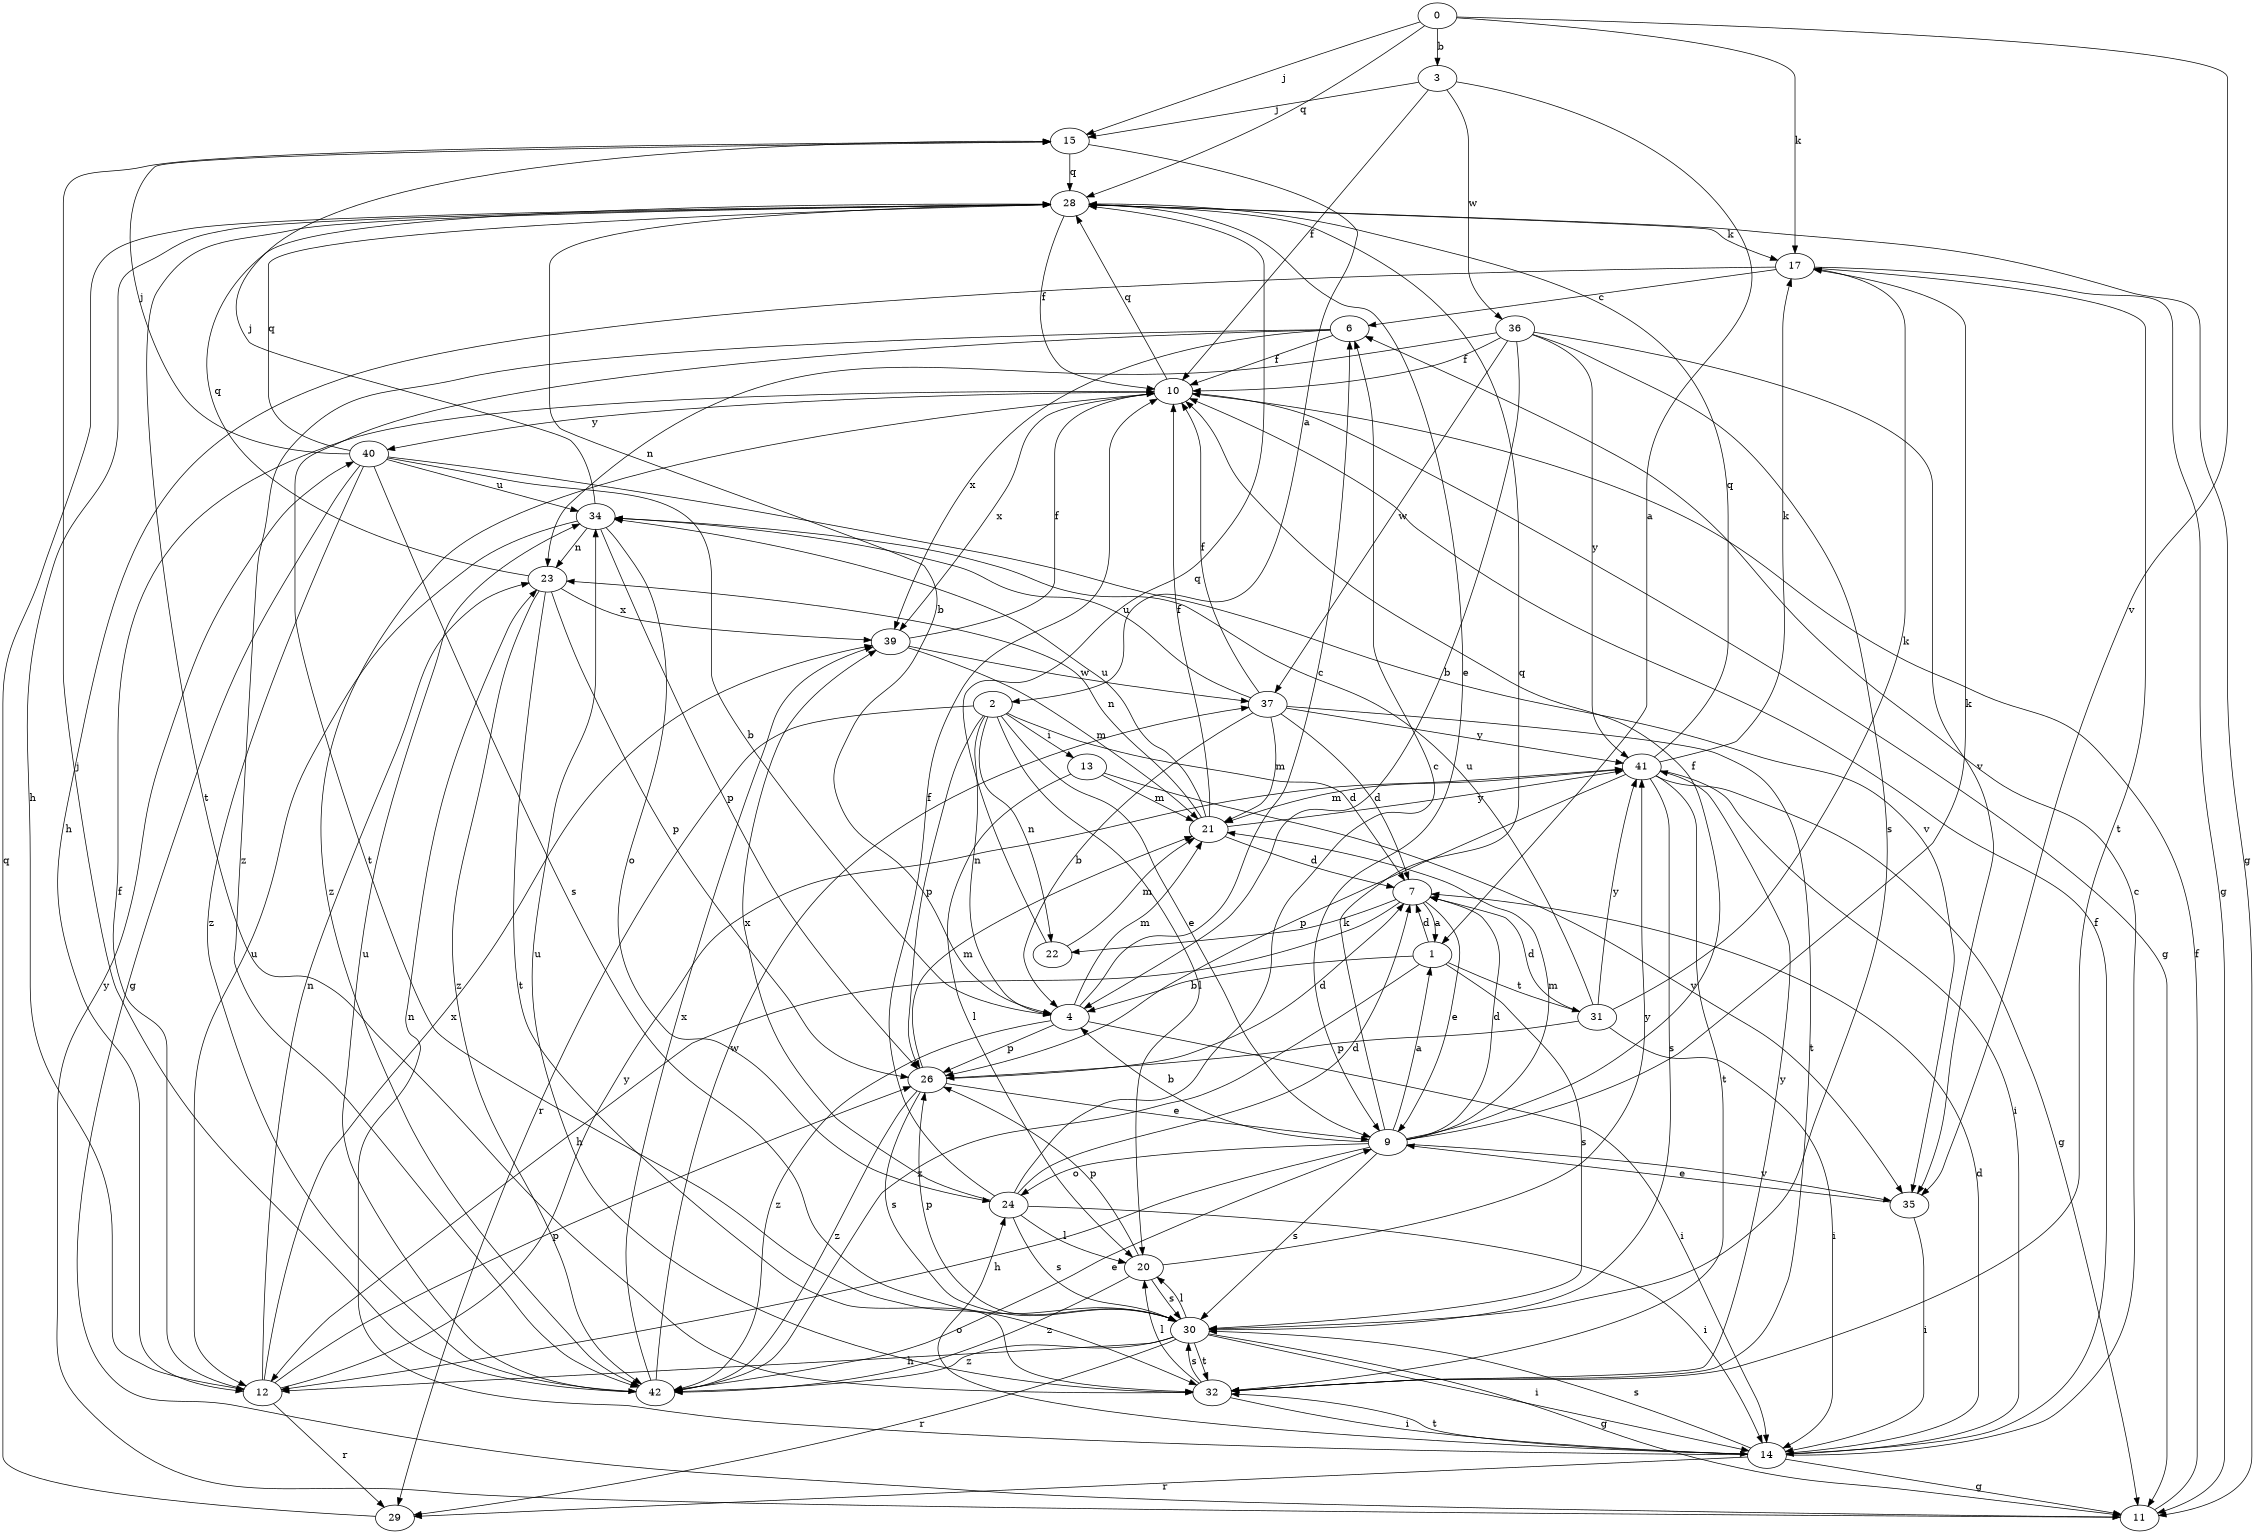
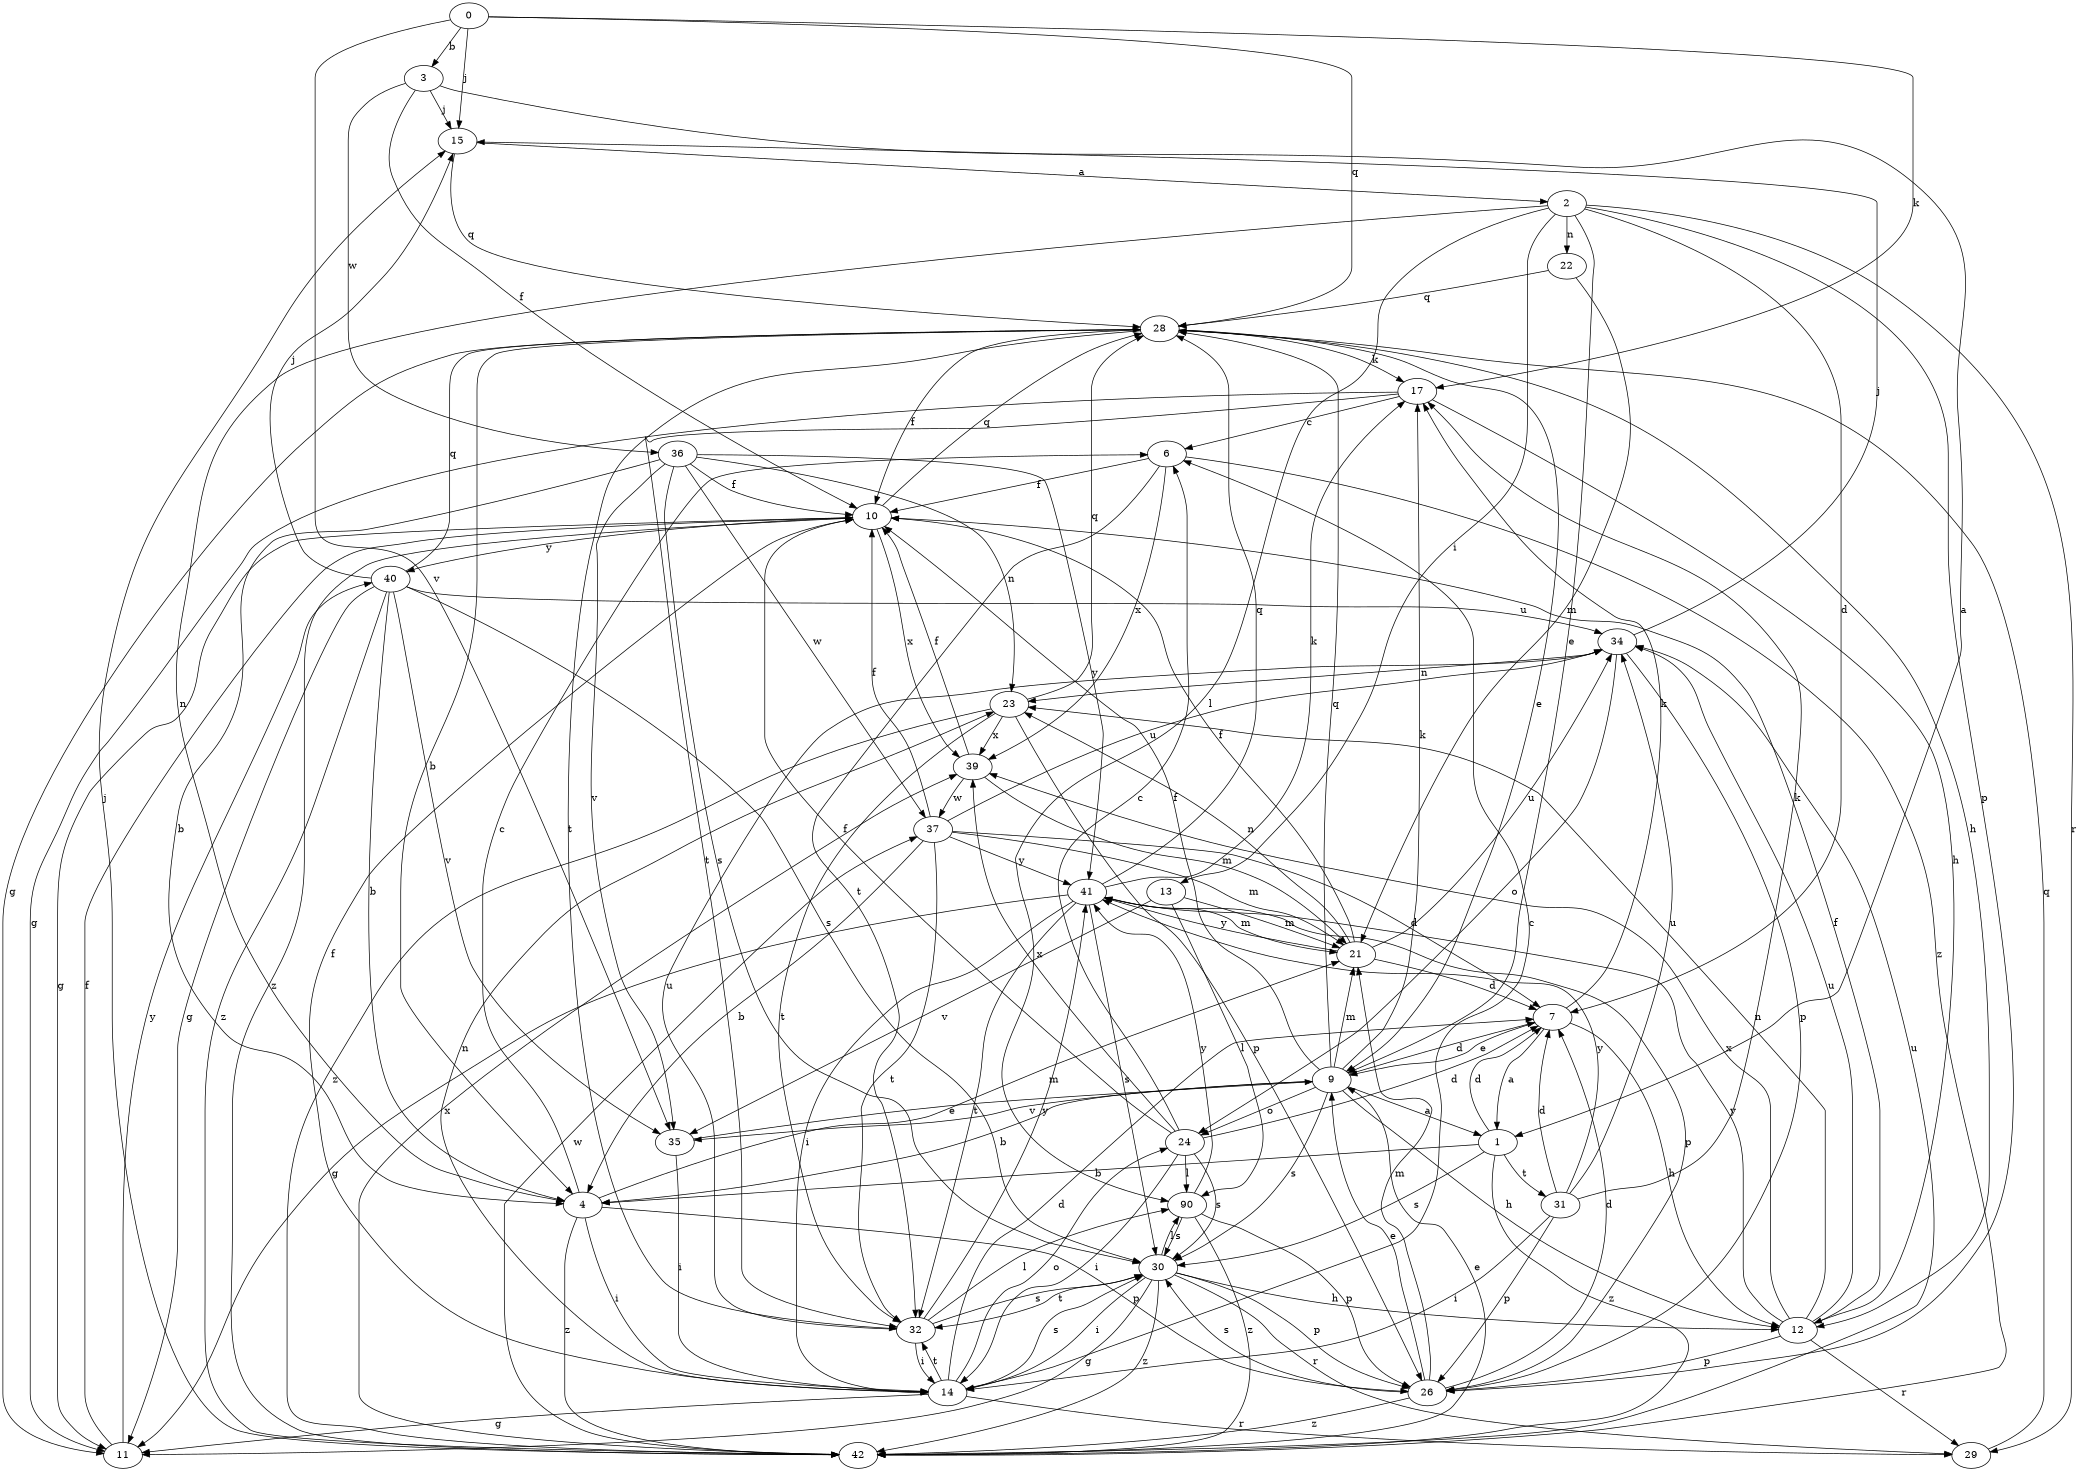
(266, 900) -> (1821, 968)
(1240, 937) -> (1657, 673)
(1144, 1268) -> (1187, 1205)
